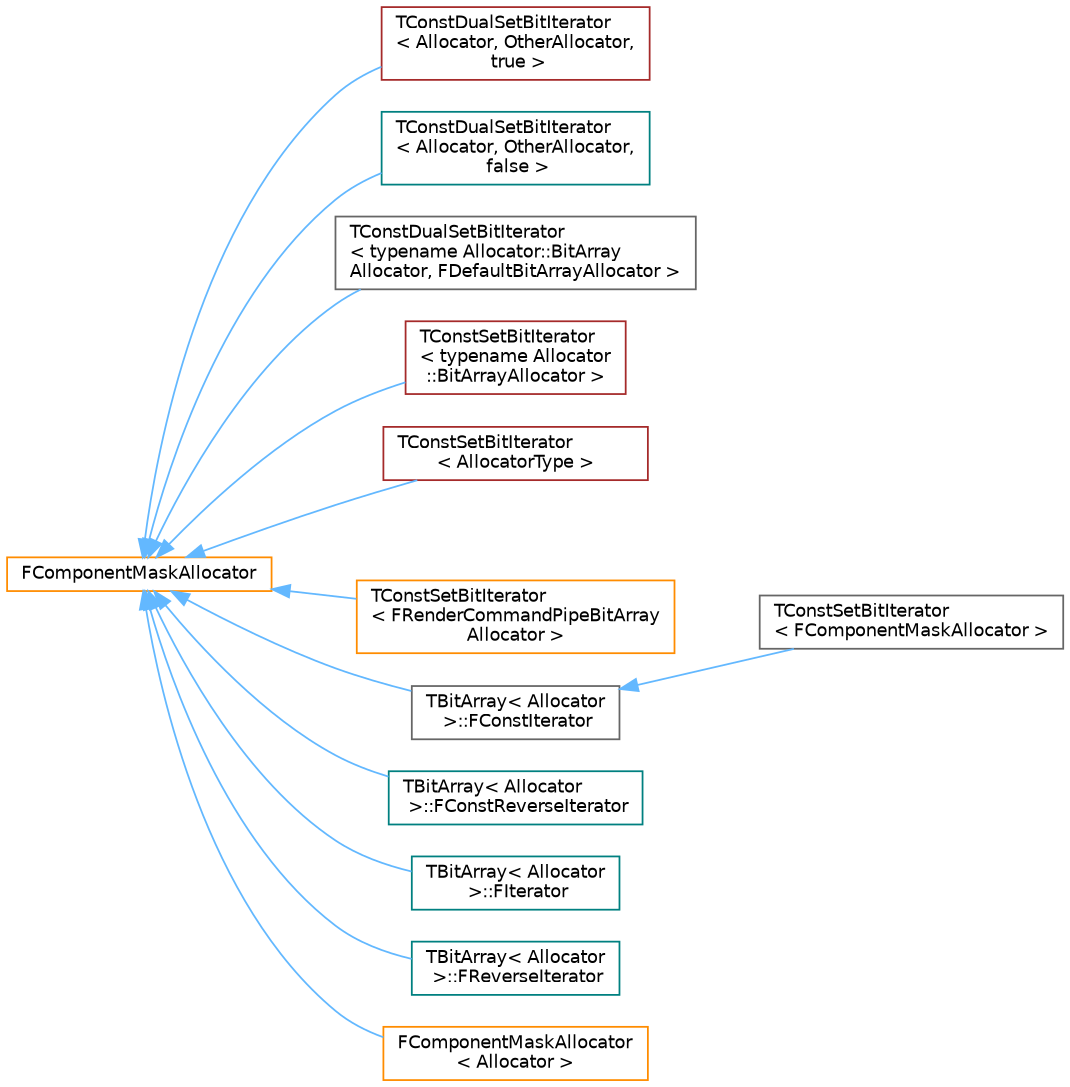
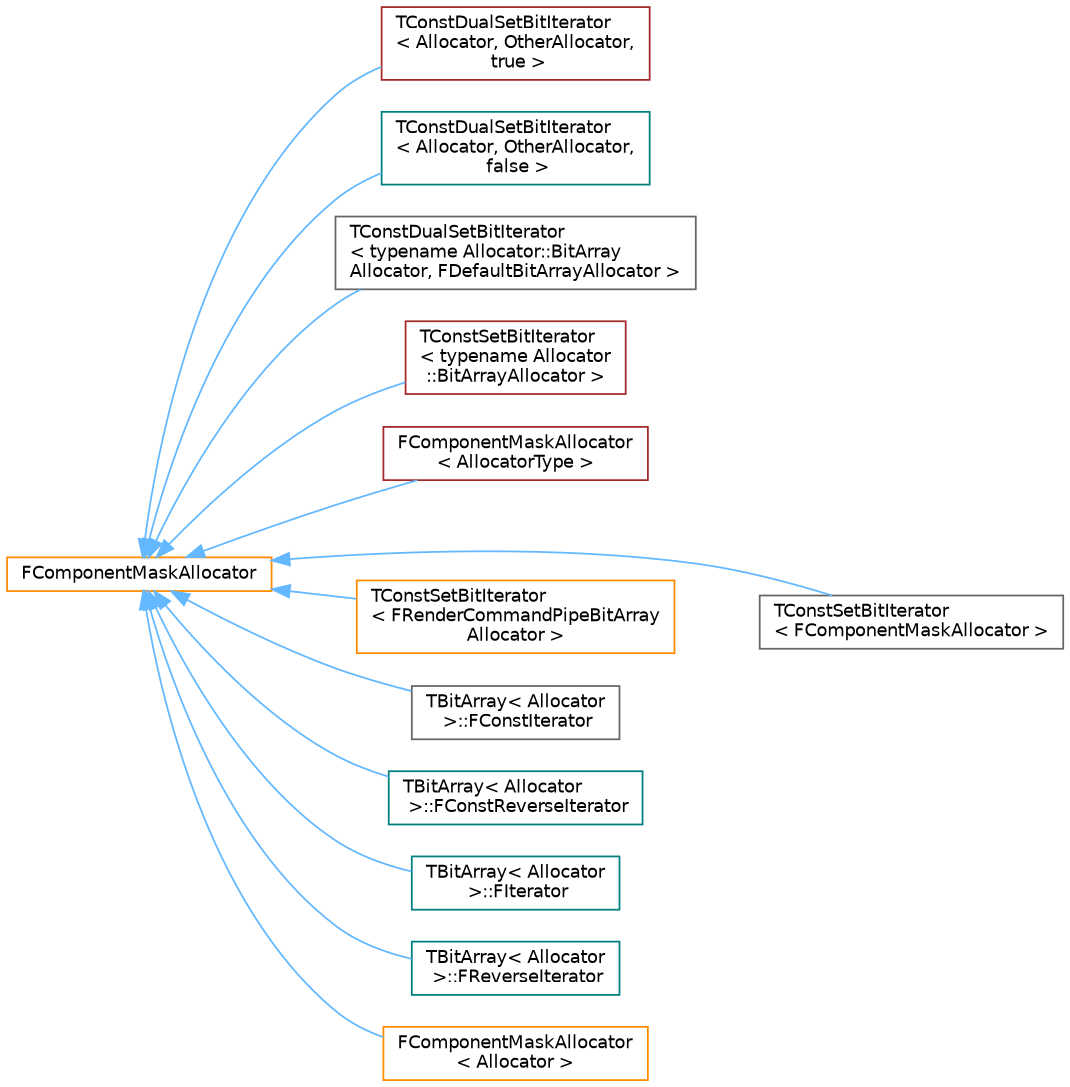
(516, 454) -> (516, 454)
(716, 667) -> (563, 553)
